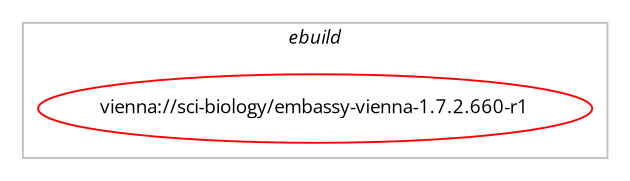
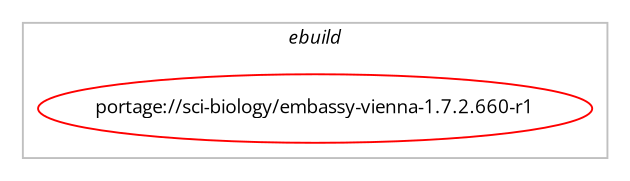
(315, 109) -> (315, 109)
